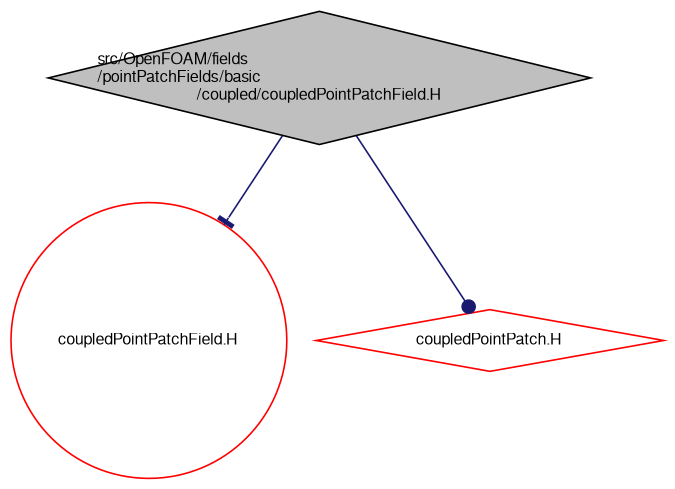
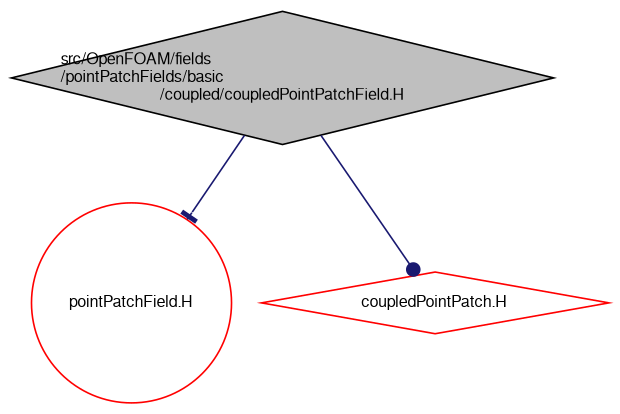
(149, 340) -> (132, 303)
